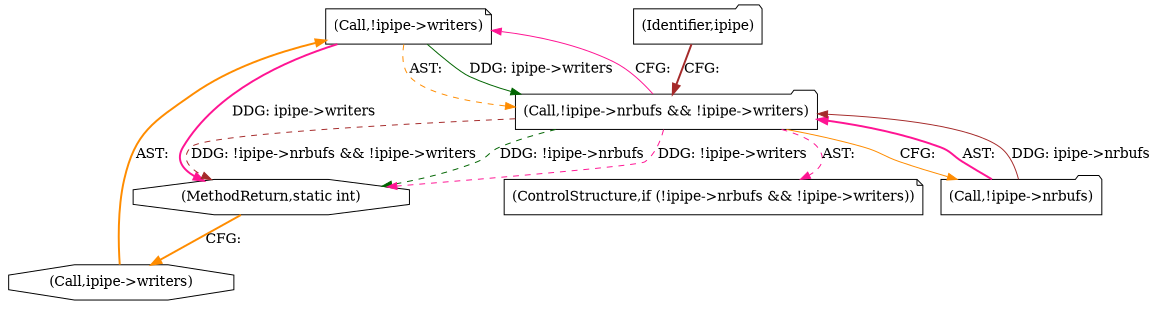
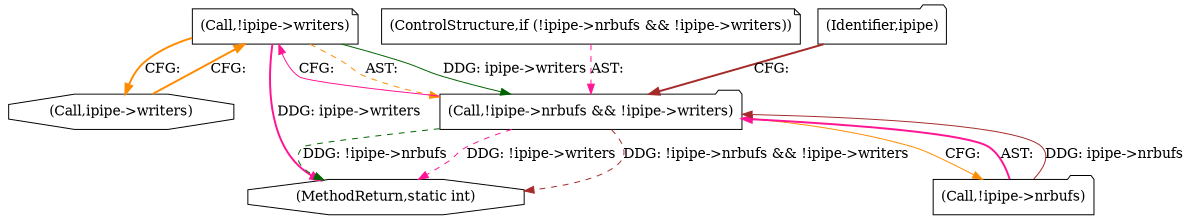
(815, 145) -> (591, 64)
(155, 154) -> (231, 69)
(200, 237) -> (155, 54)
